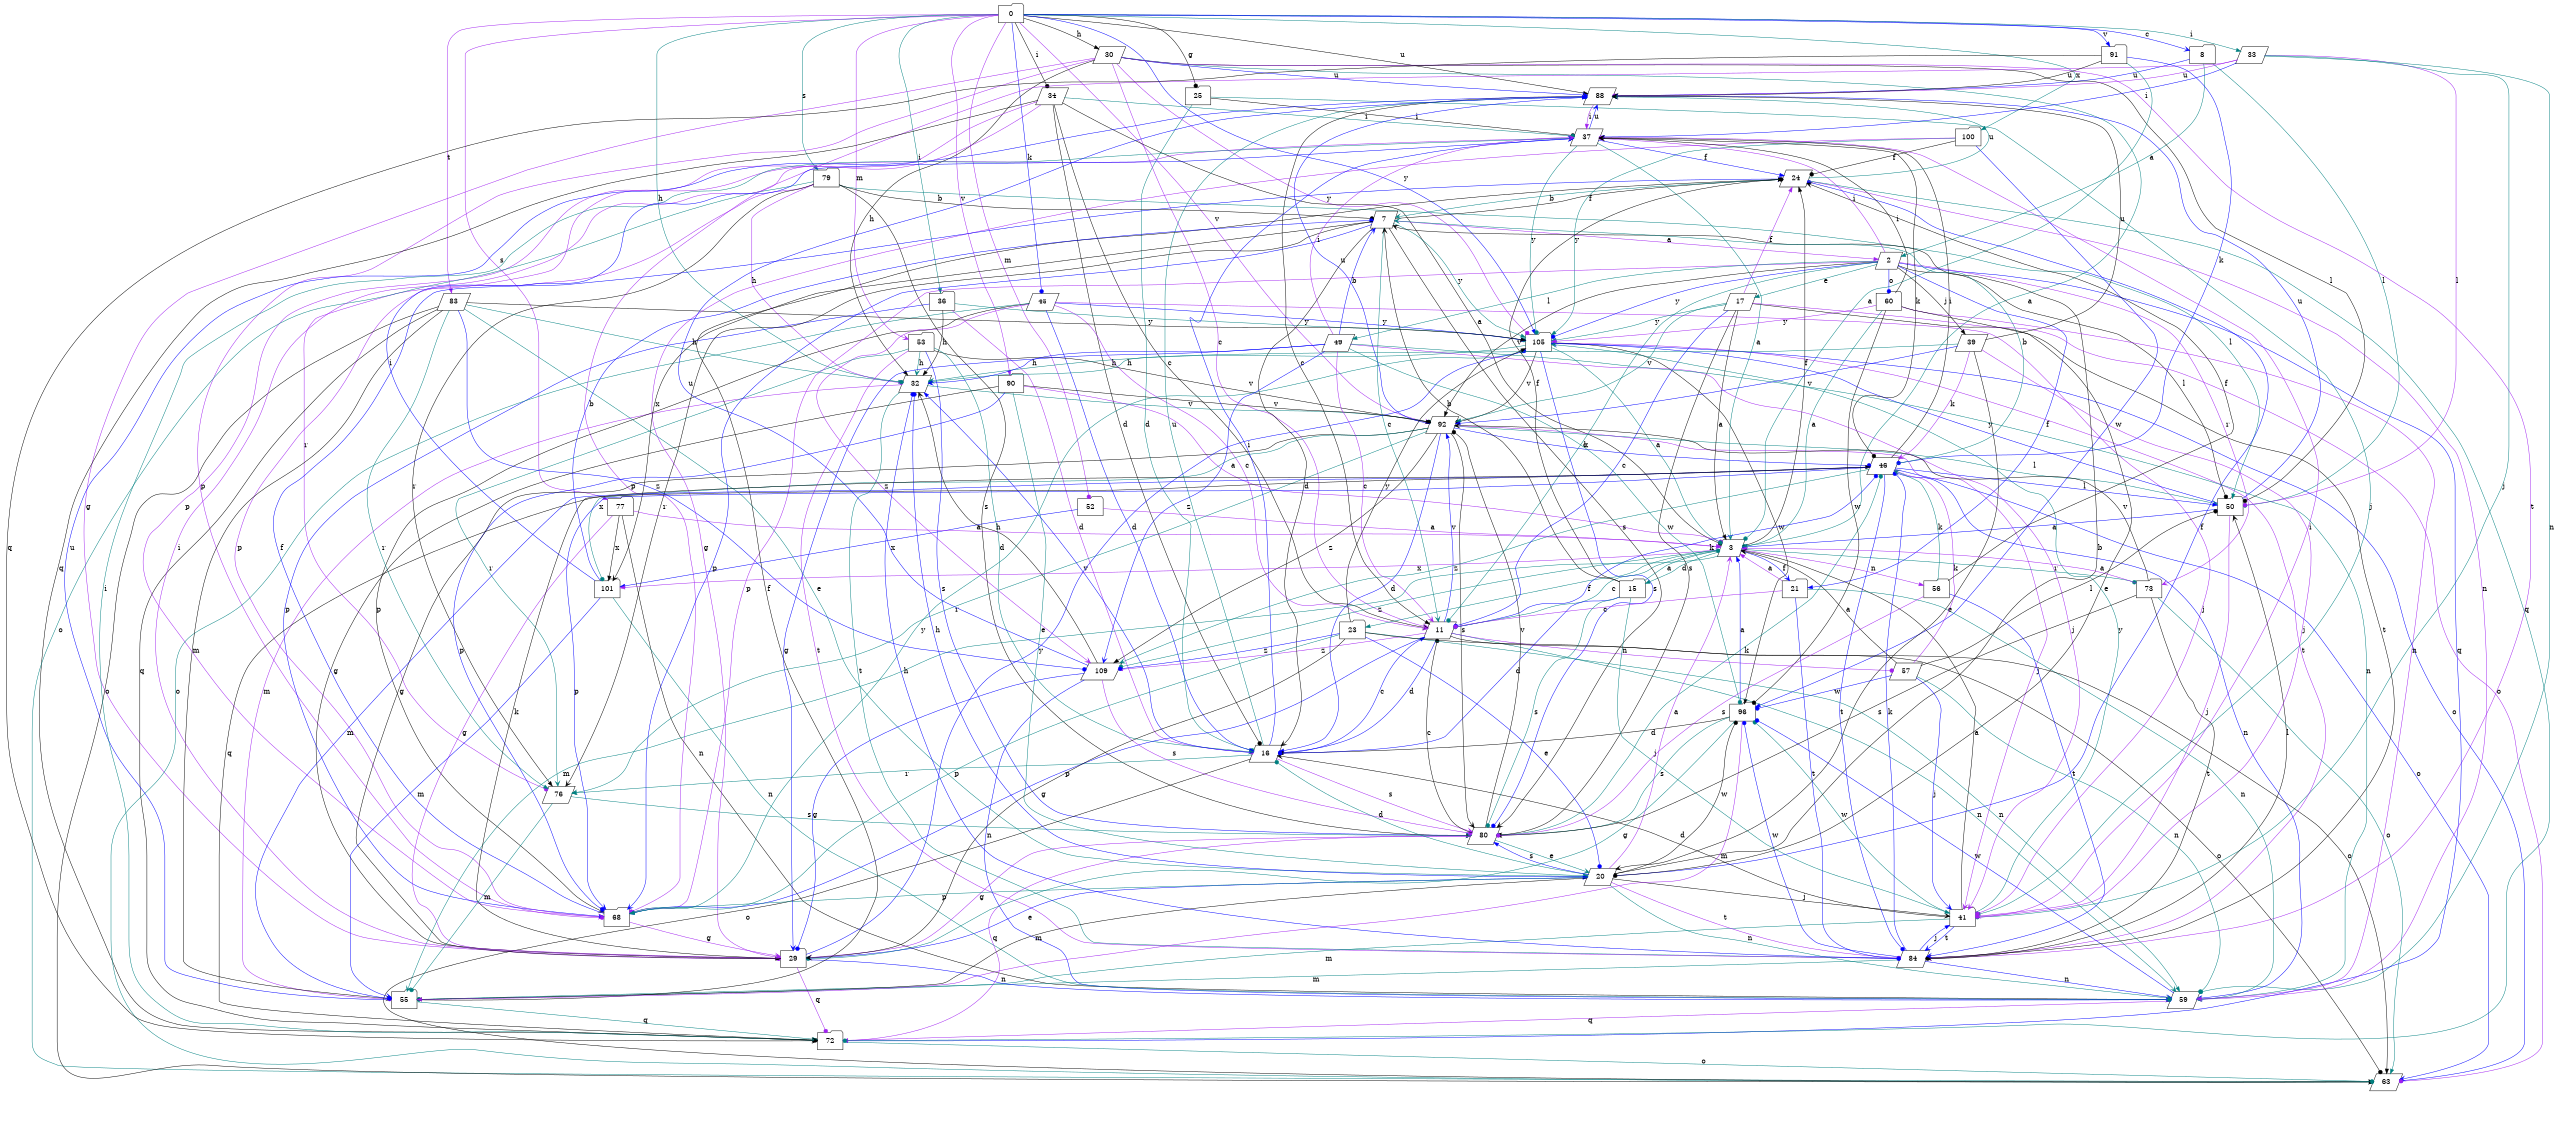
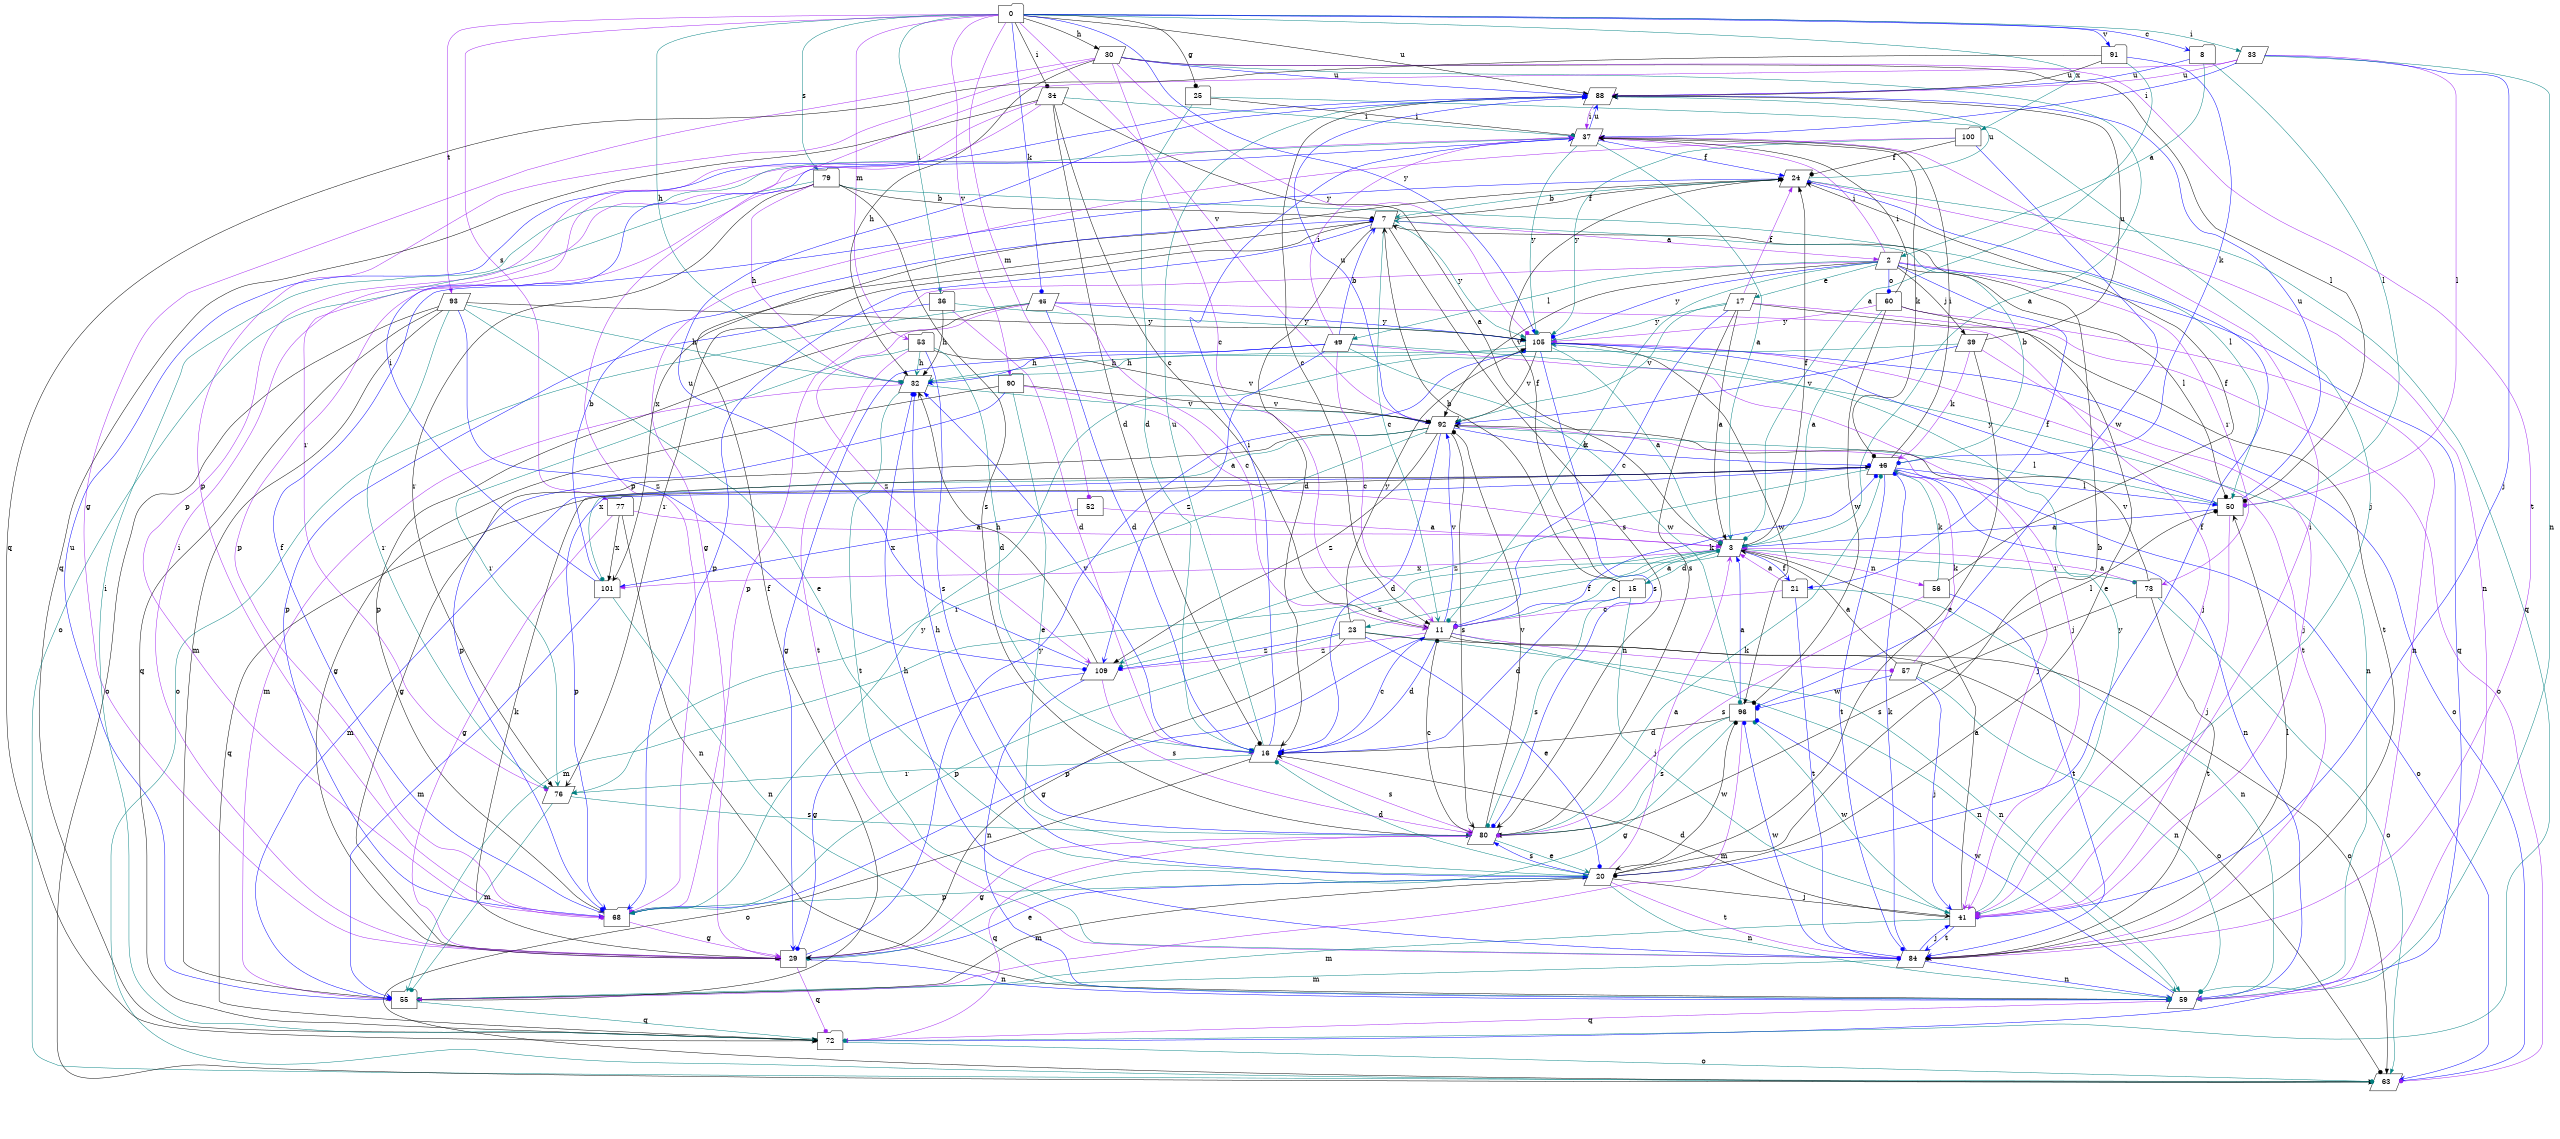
(454, 302) -> (454, 302)
(2485, 521) -> (2485, 521)
